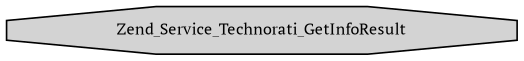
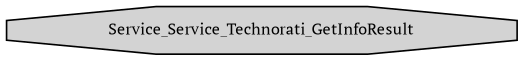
(262, 30) -> (262, 30)
